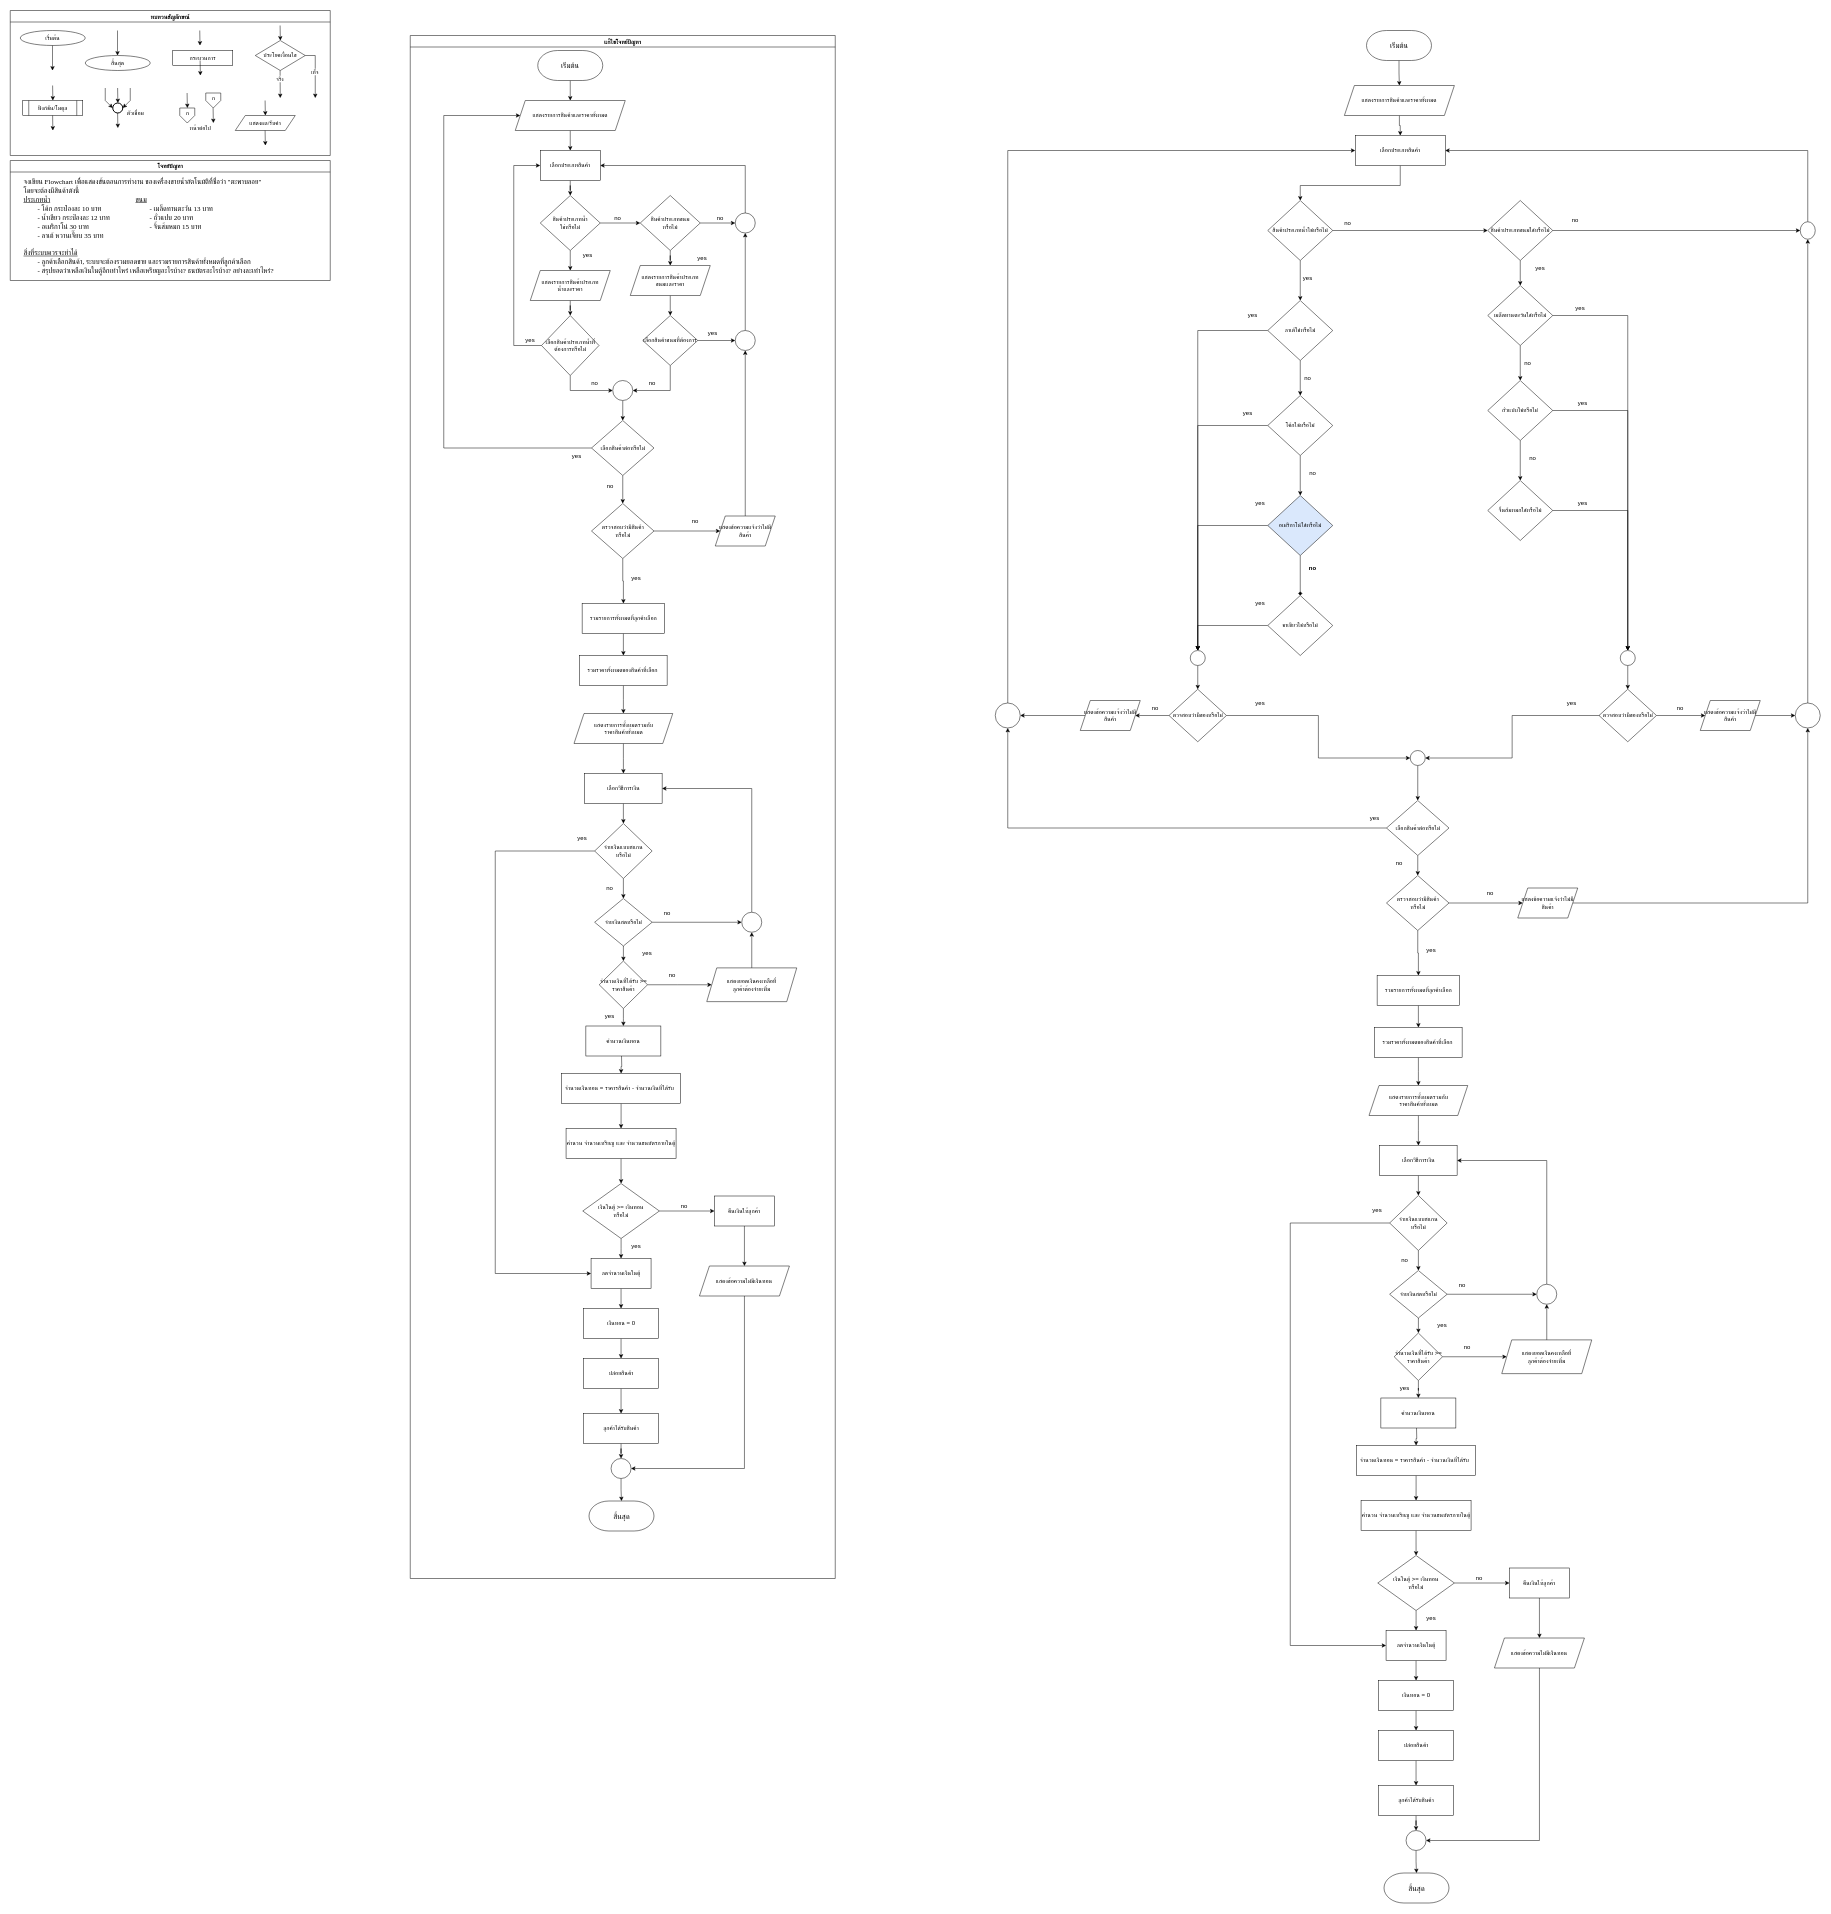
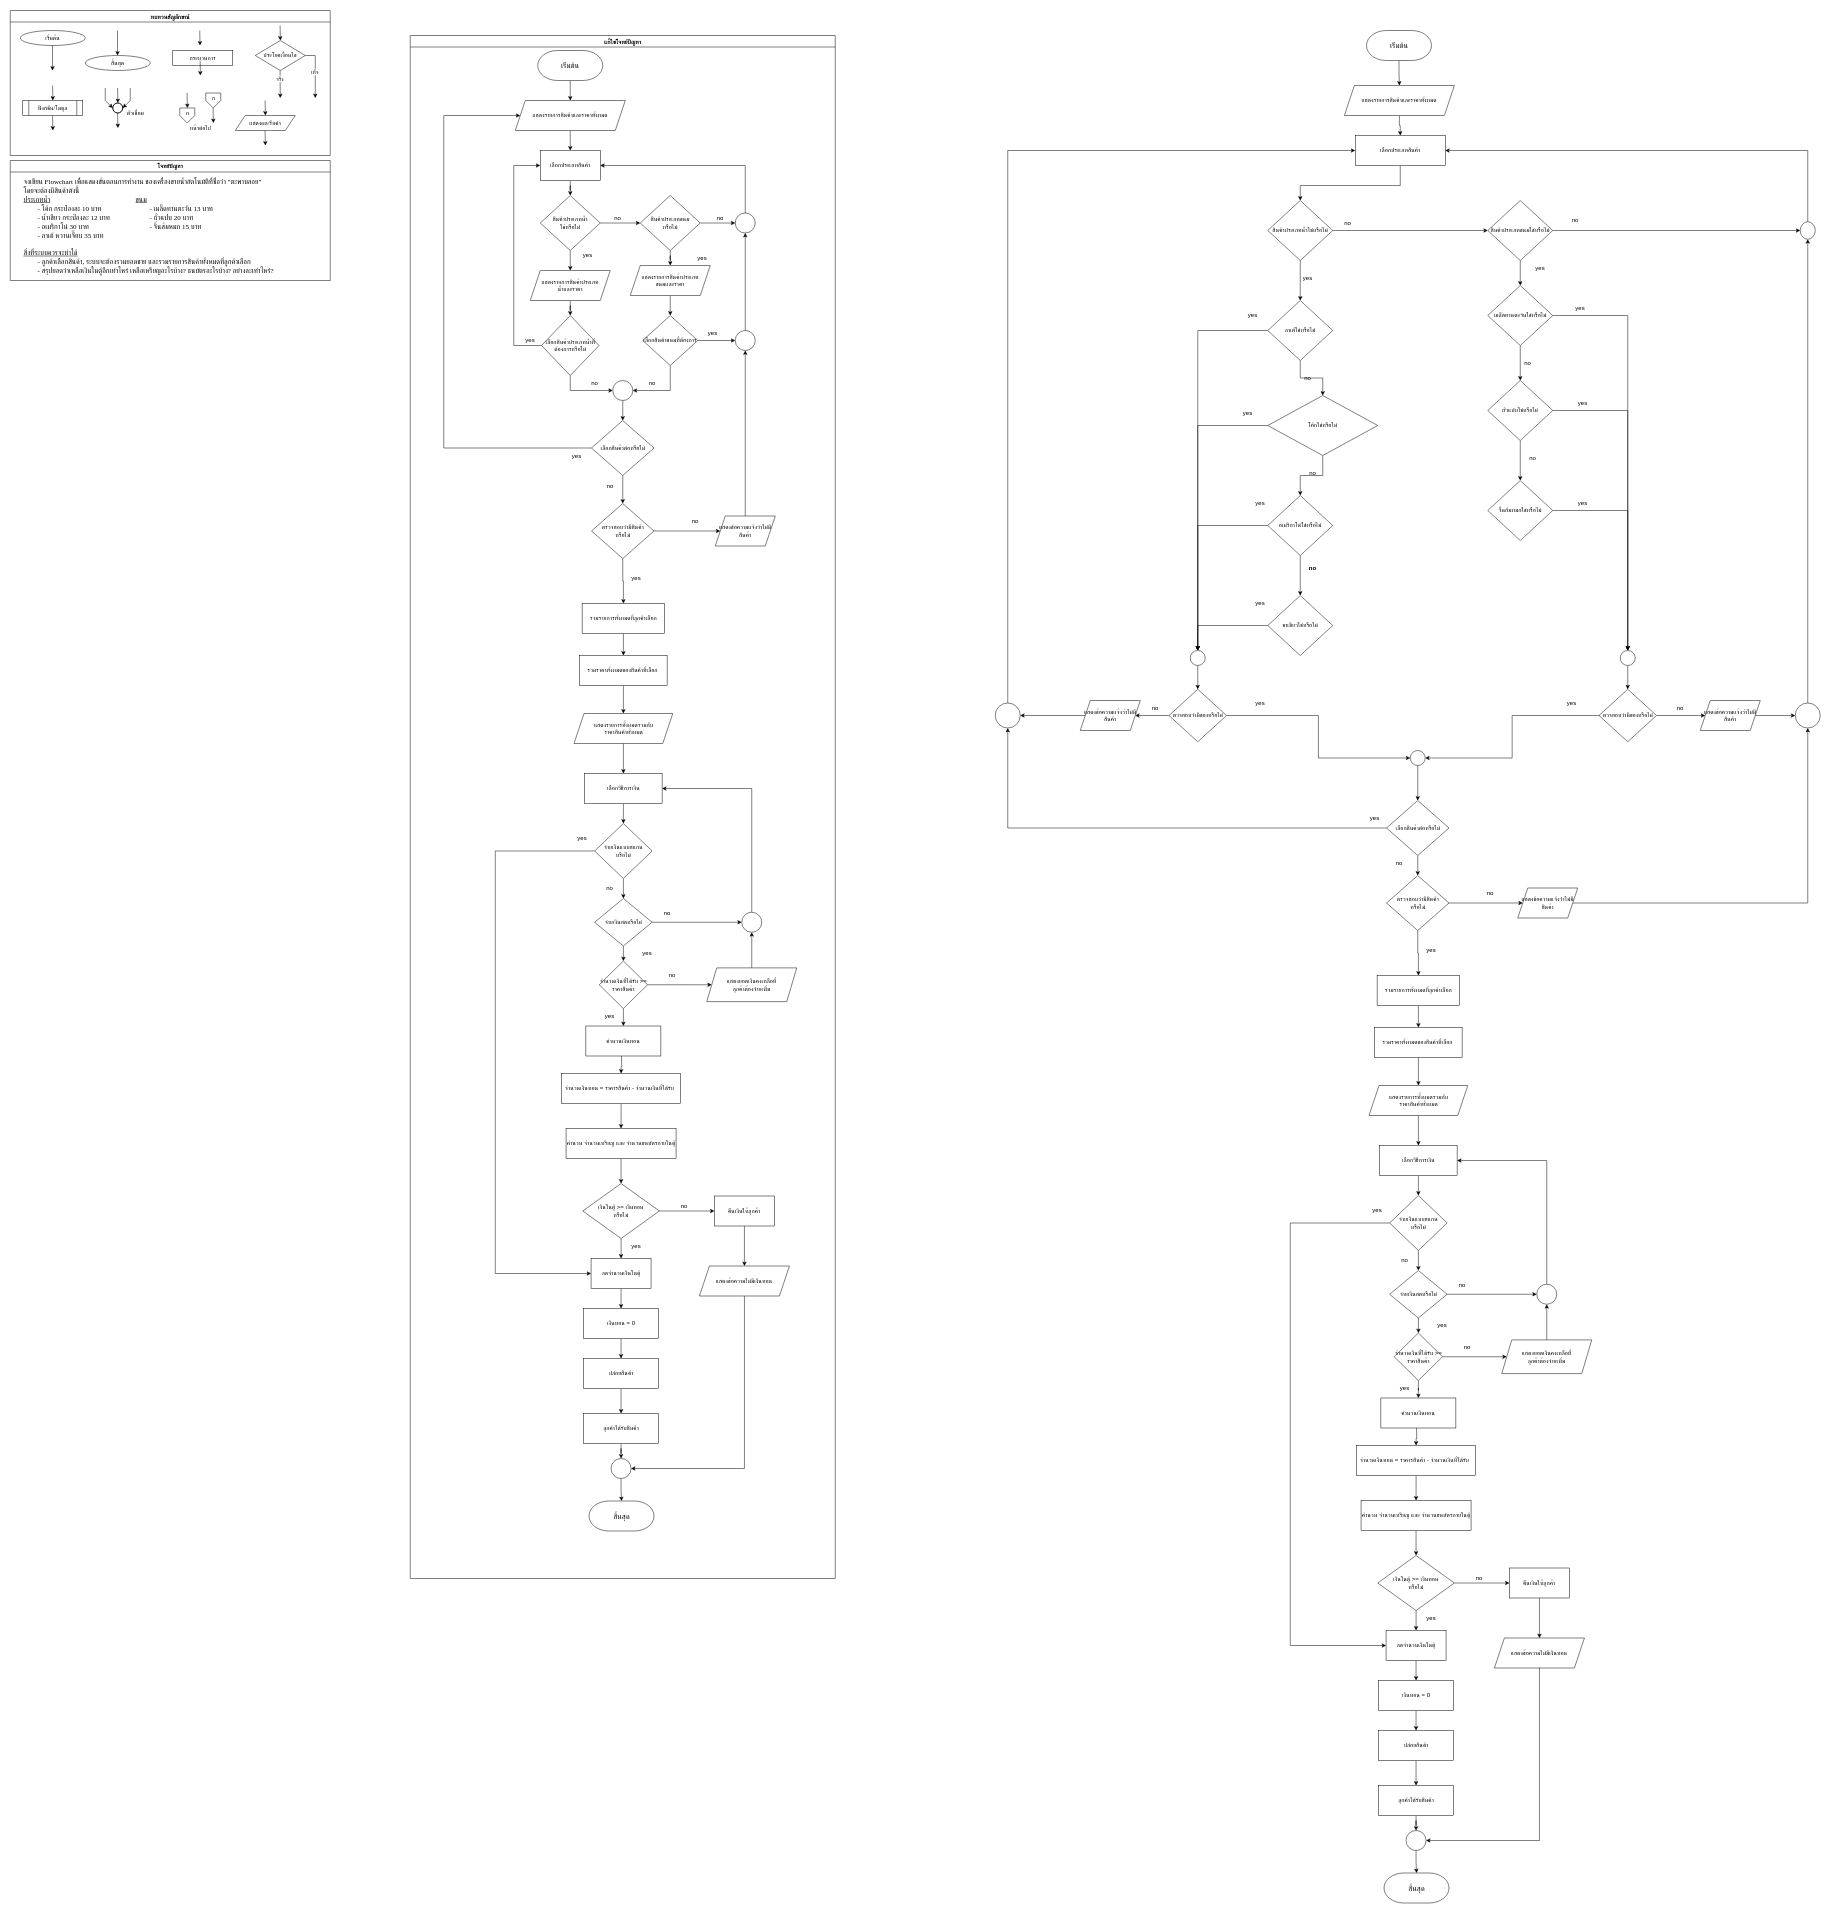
(1300, 425) -> (1323, 425)
(1300, 525) -> (1300, 525)
(1300, 590) -> (1300, 590)
